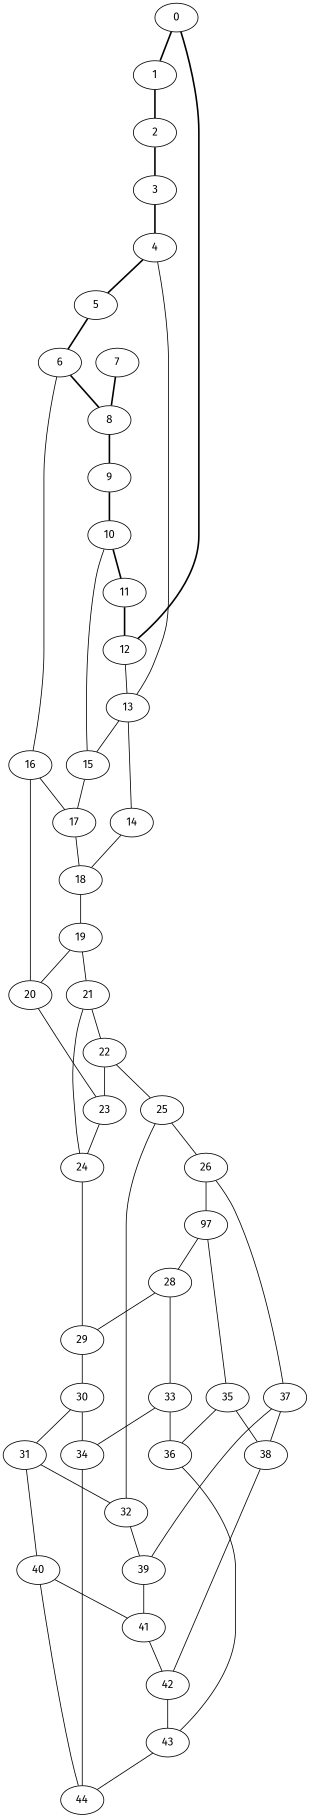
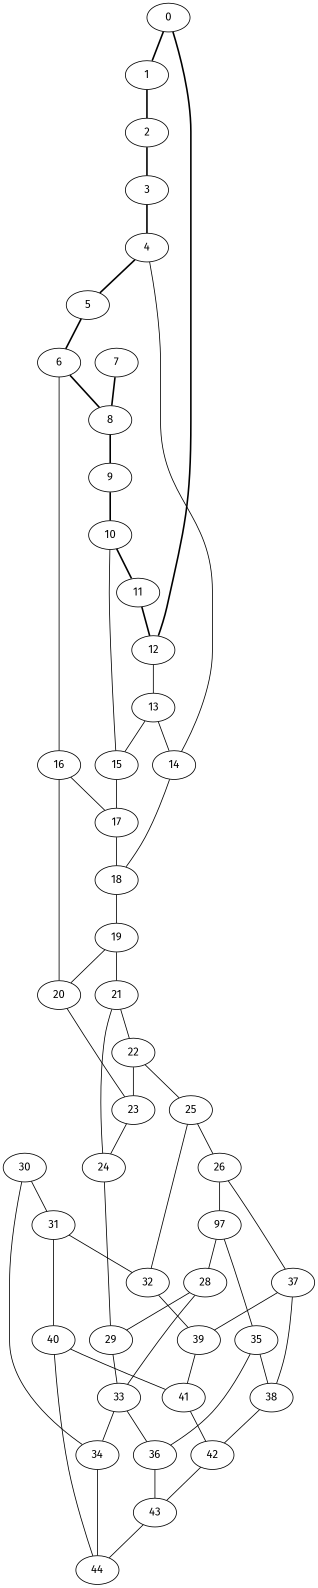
(169, 481) -> (182, 498)
(82, 1369) -> (114, 1363)
